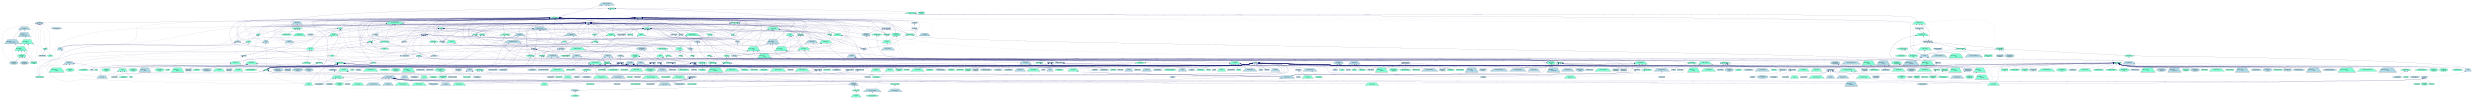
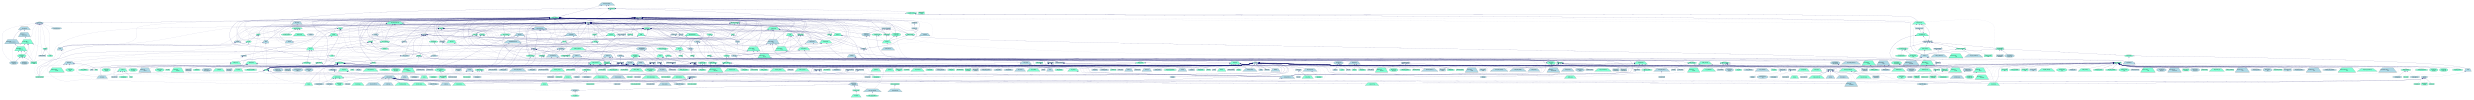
none -> (518, 70)
